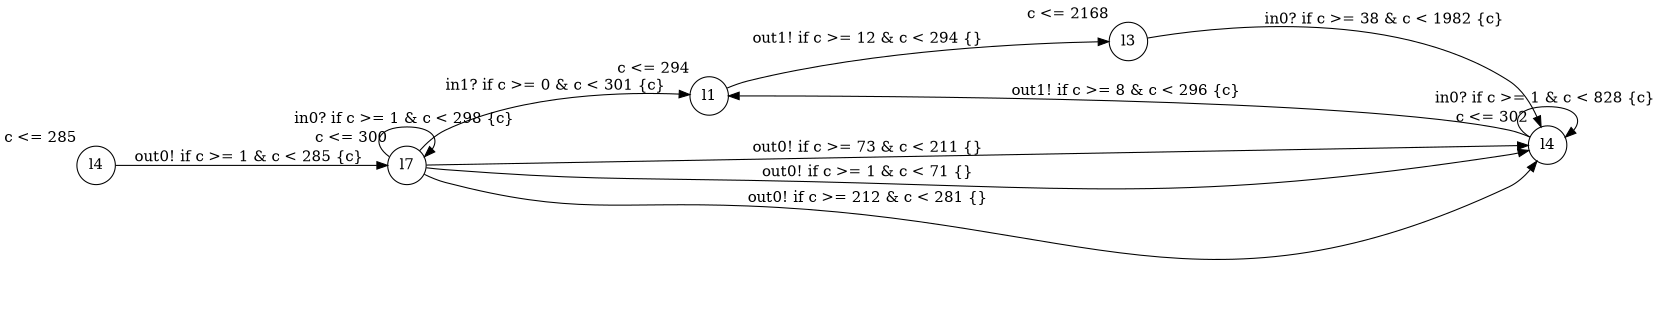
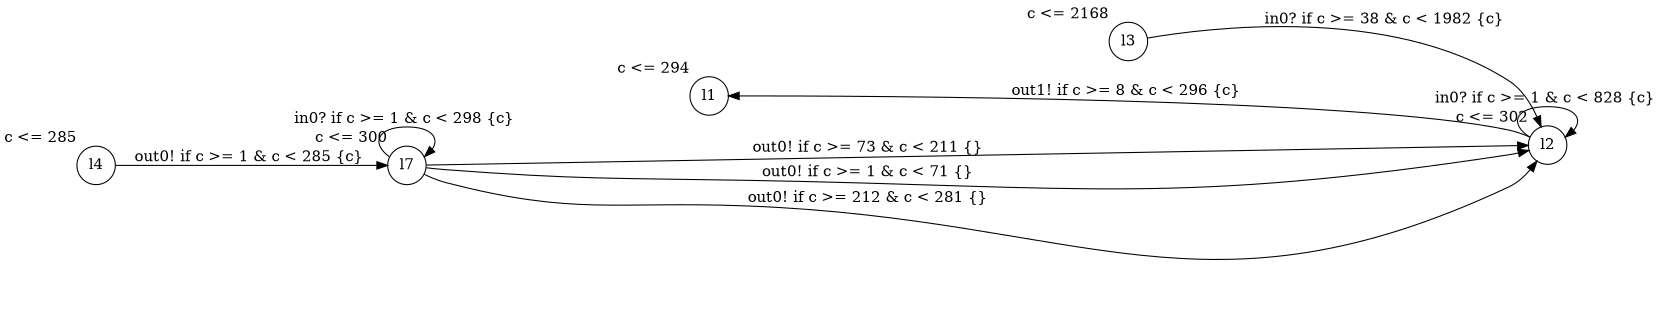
(911, 54) -> none
(544, 101) -> none
(1548, 145) -> (1548, 145)
